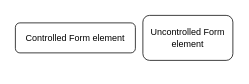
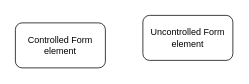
(75, 38) -> (60, 45)
